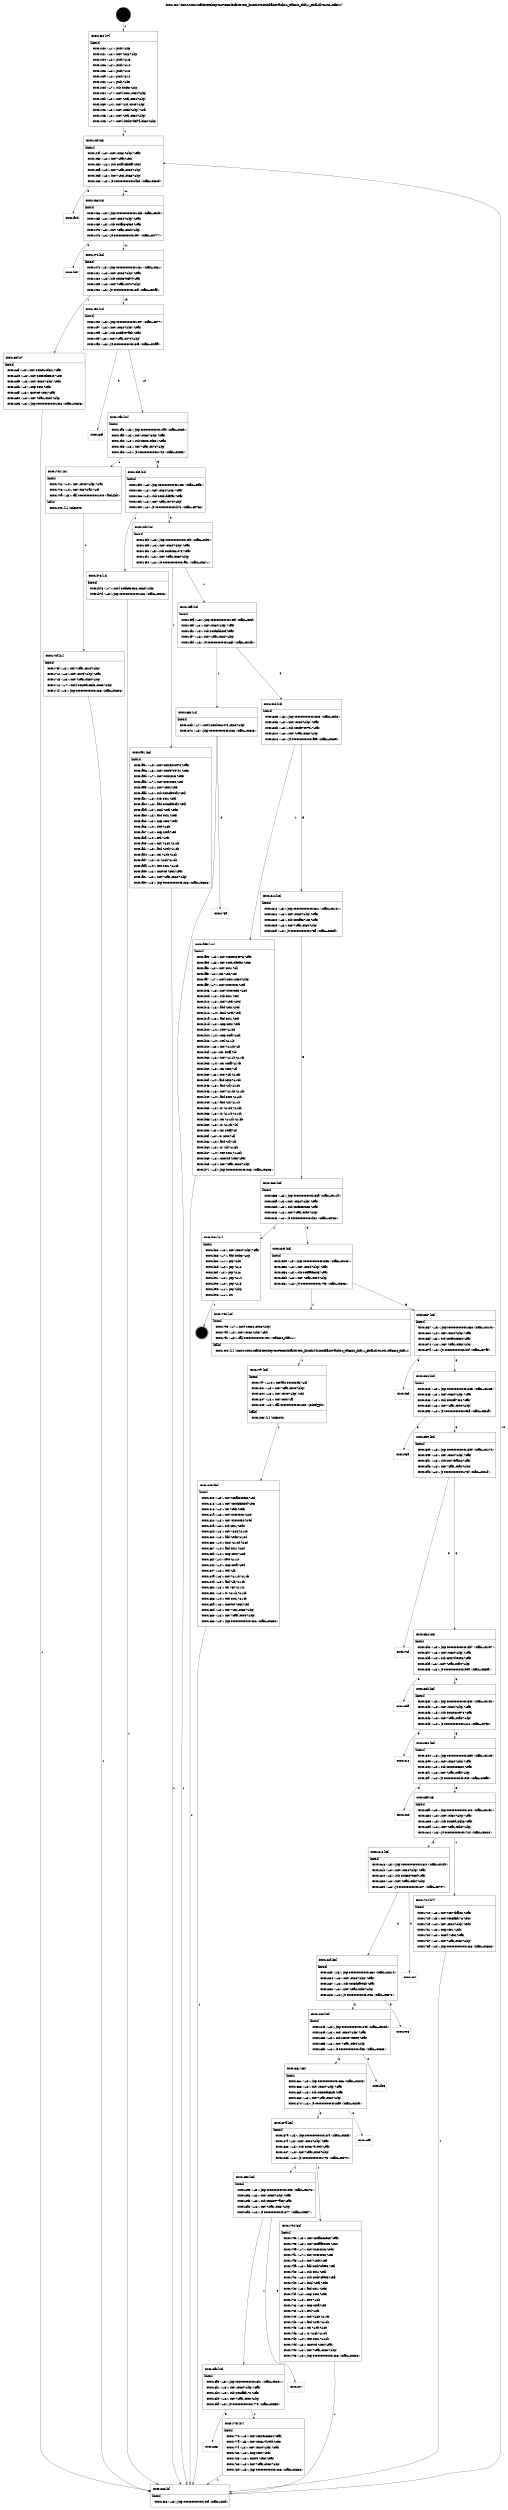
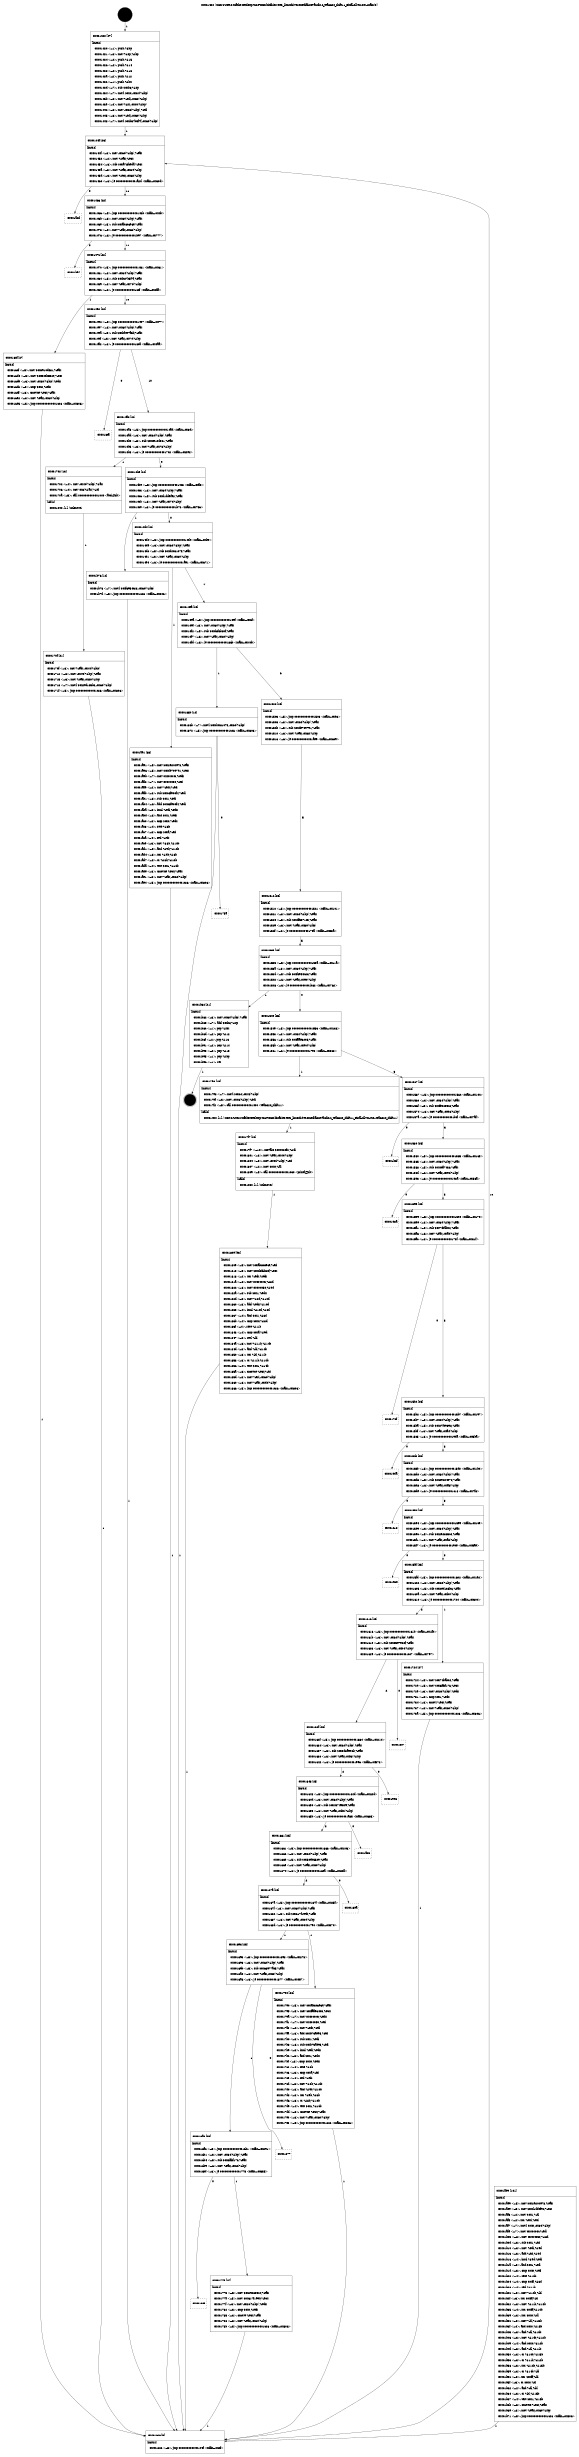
(270, 841) -> none
